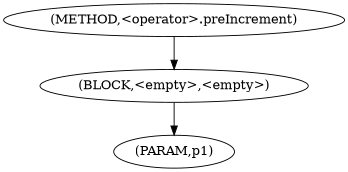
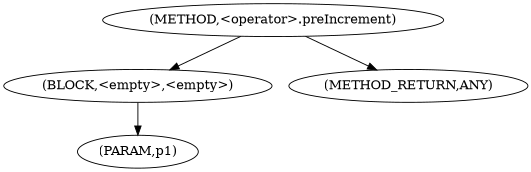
none -> (408, 86)
